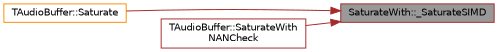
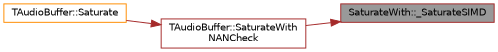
(229, 10) -> (139, 22)
